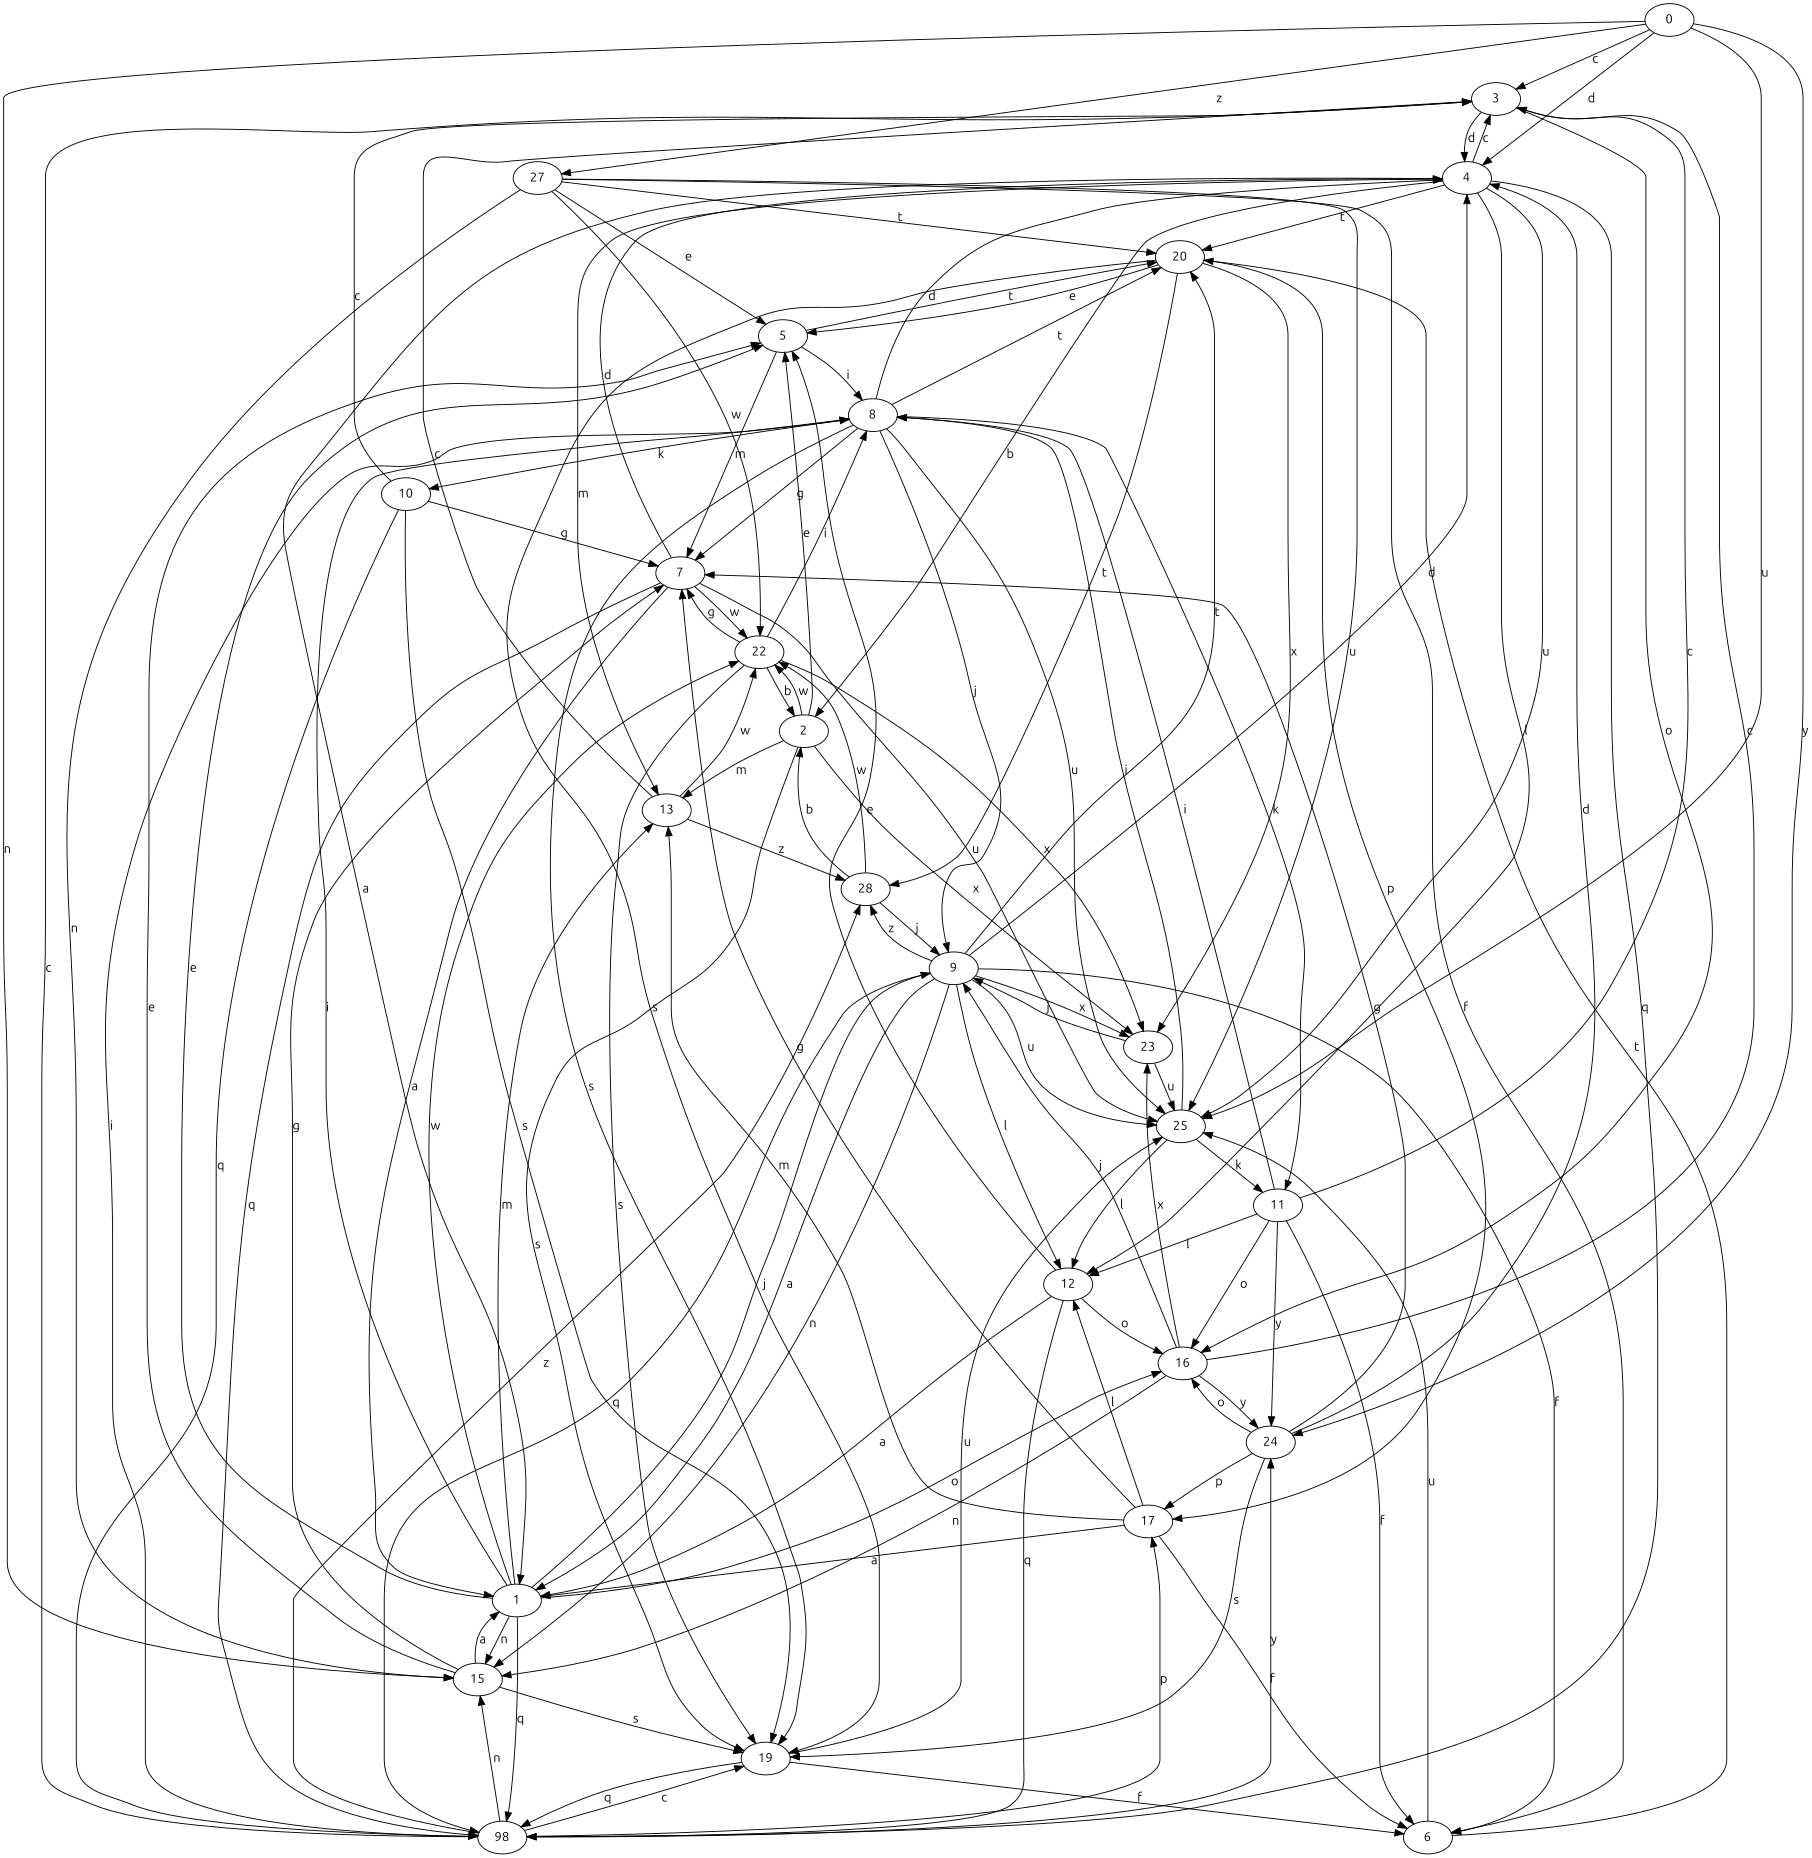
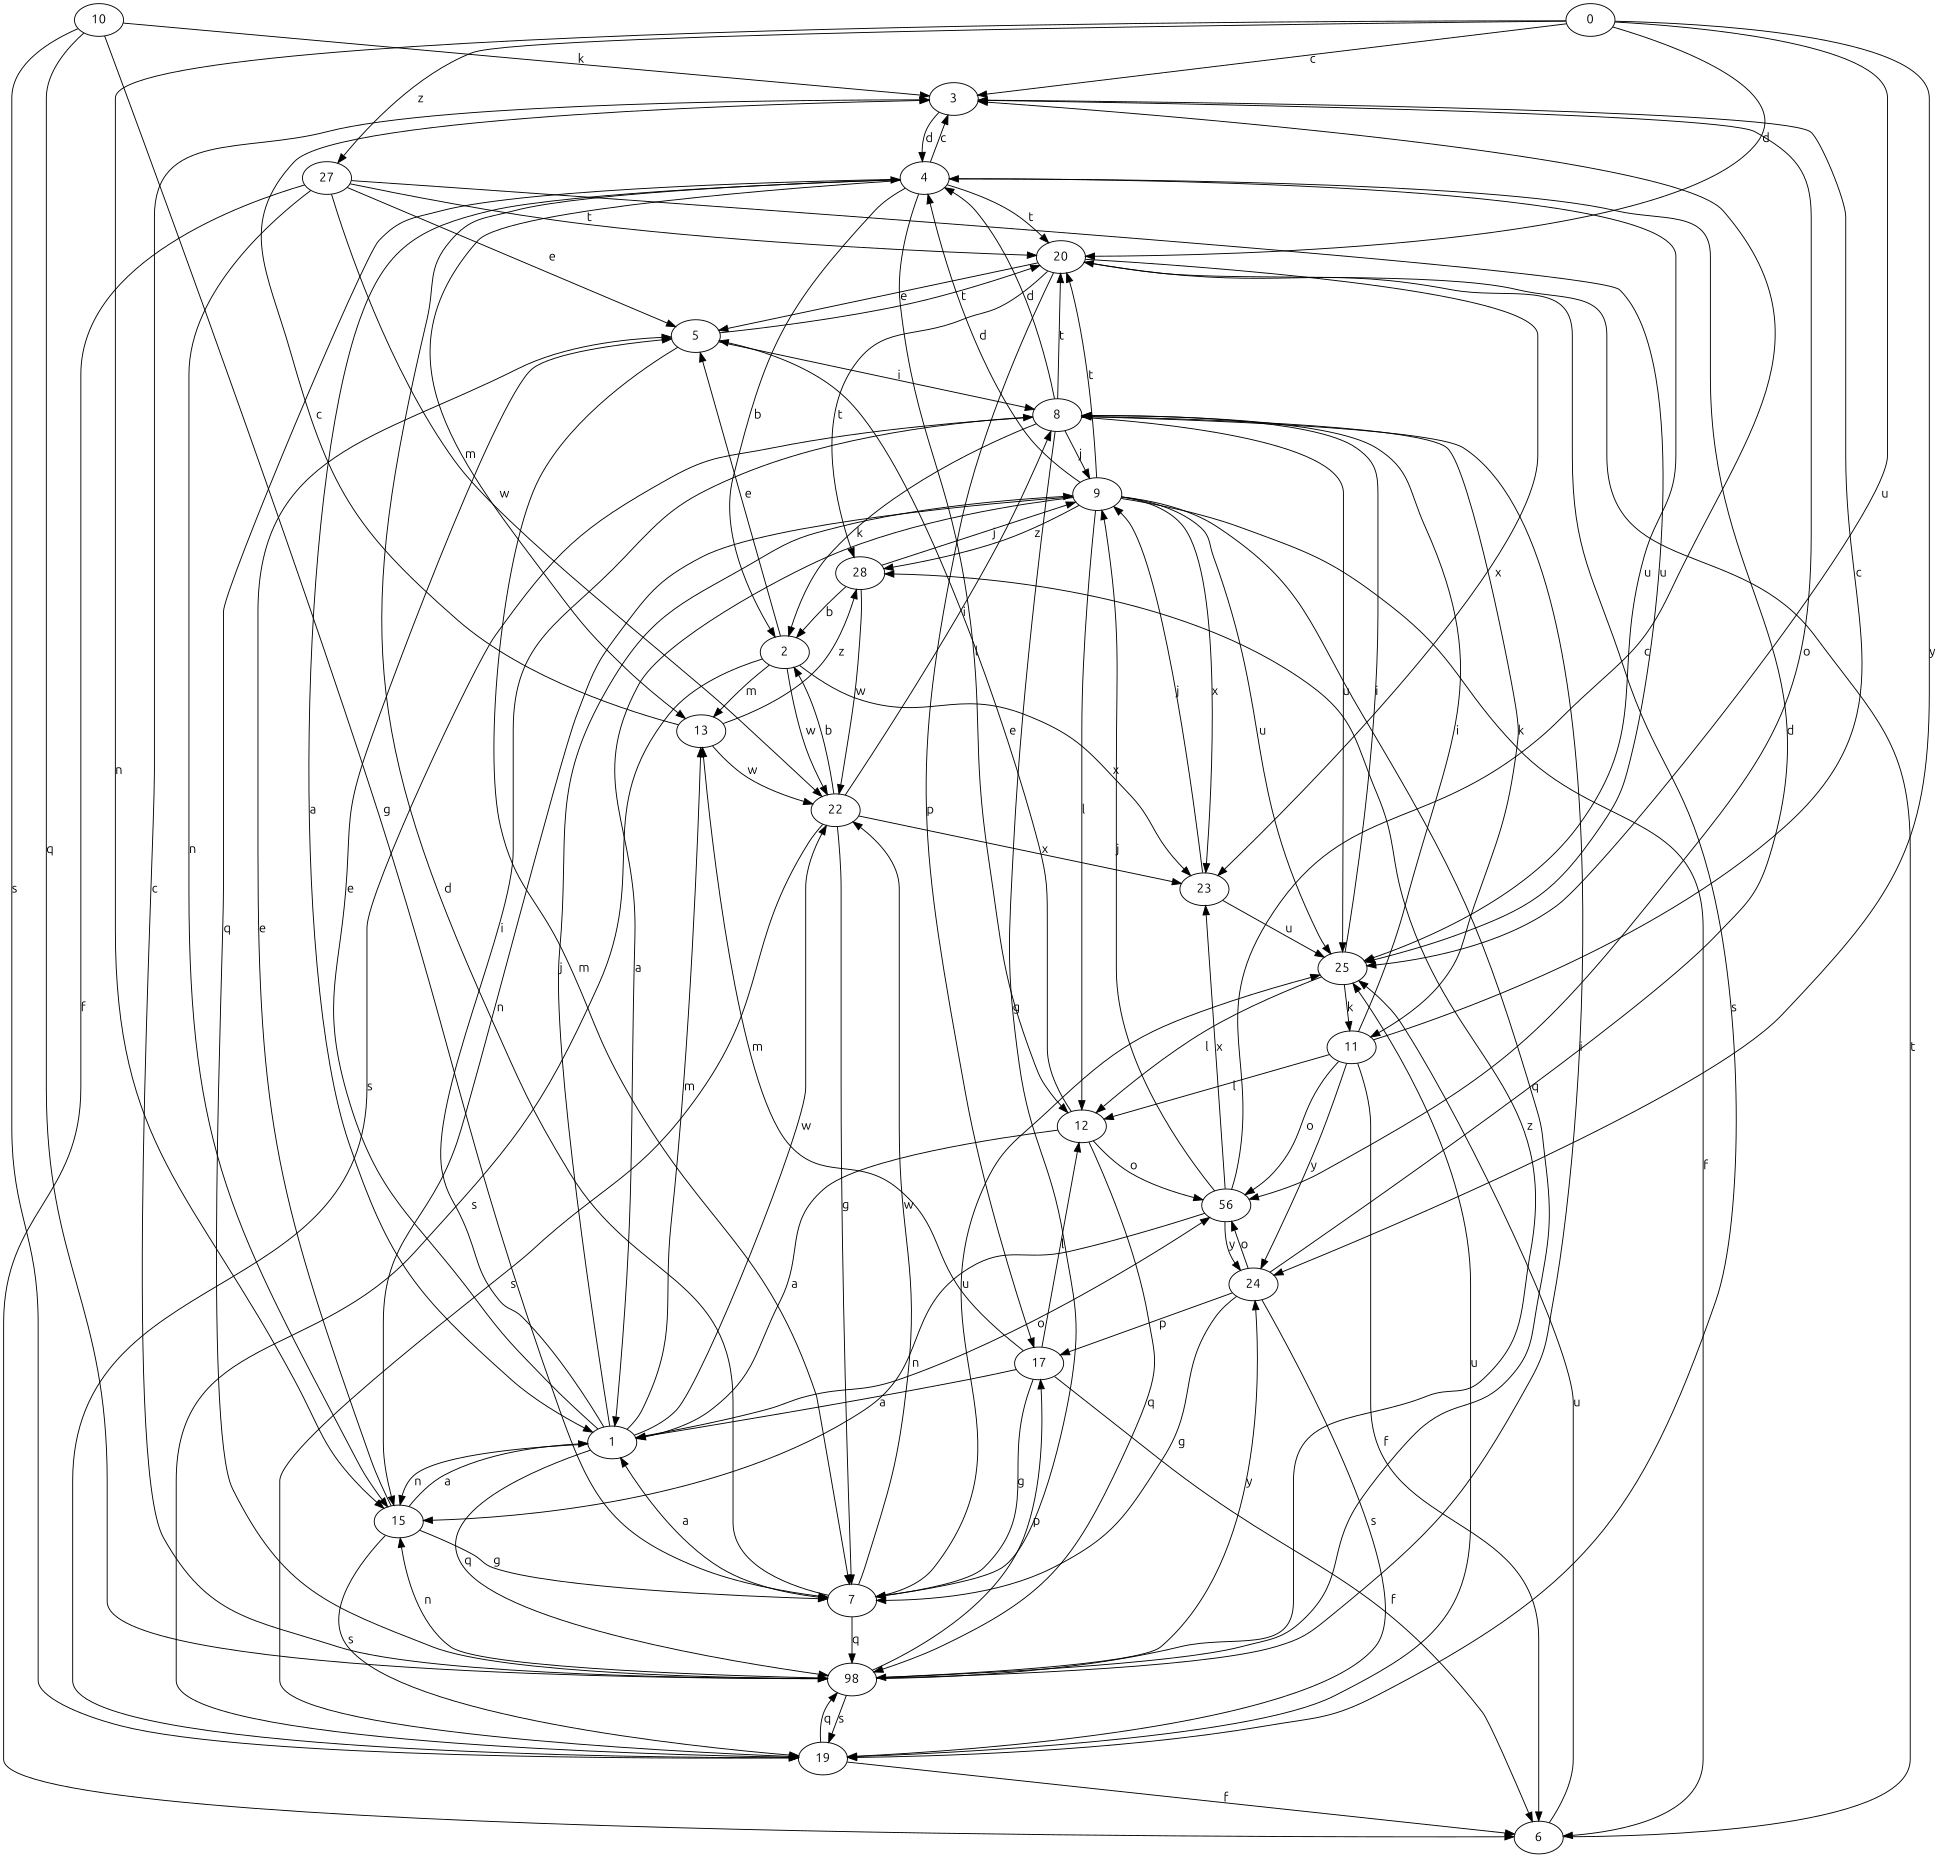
(1572, 96) -> (1539, 225)
(357, 297) -> (581, 59)
(643, 450) -> (891, 501)
(1183, 1363) -> (1226, 1205)
(664, 1798) -> (842, 1719)
